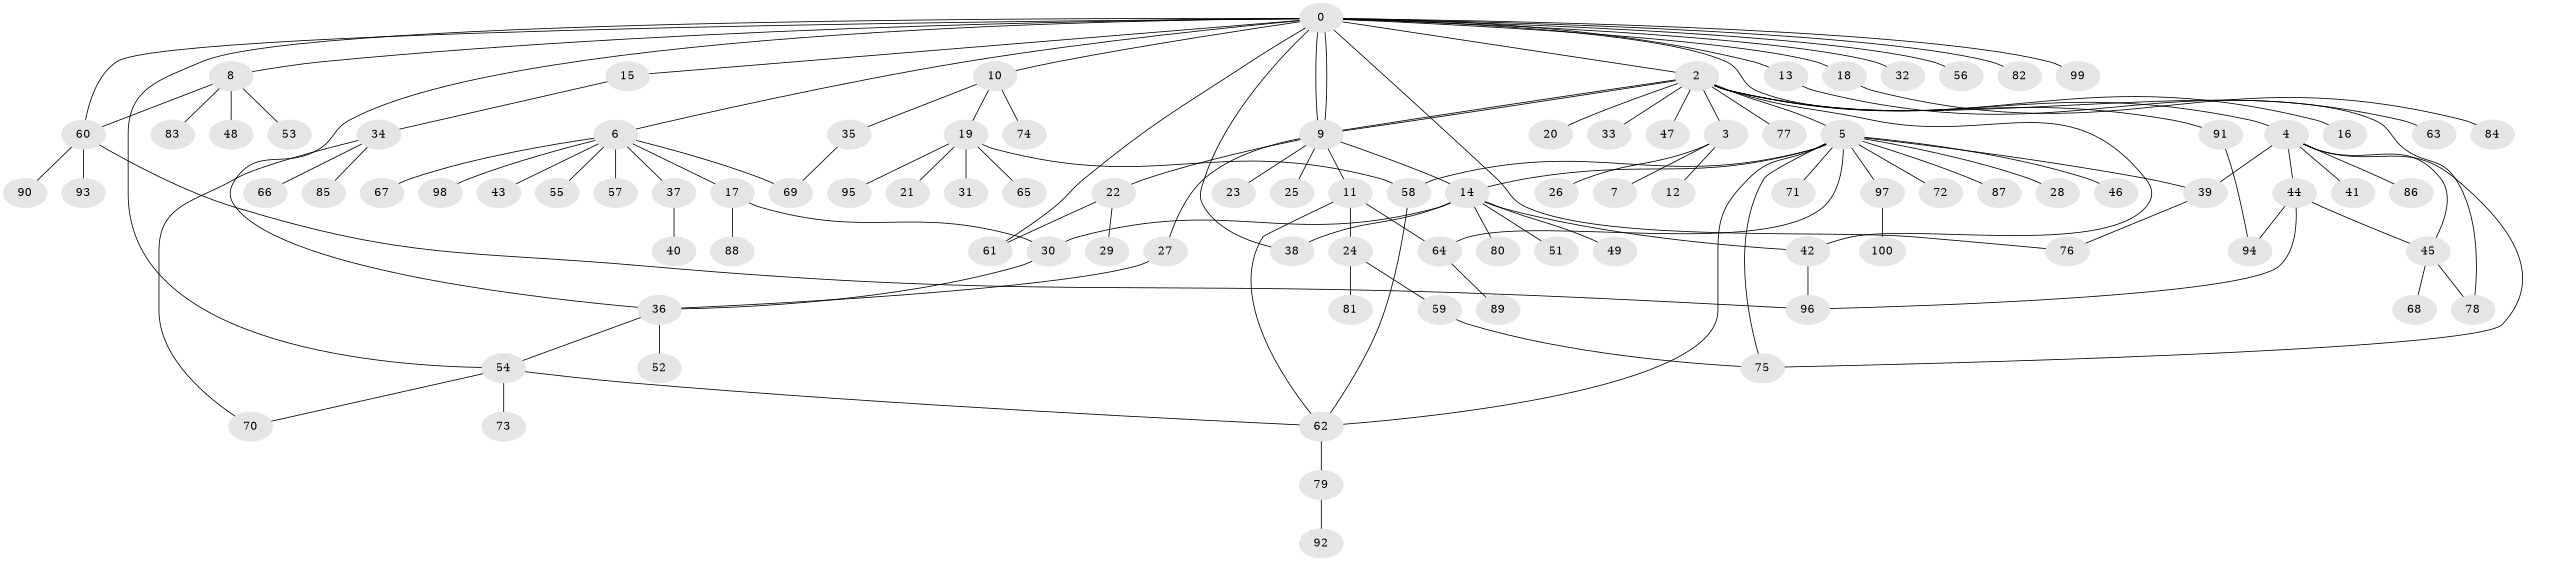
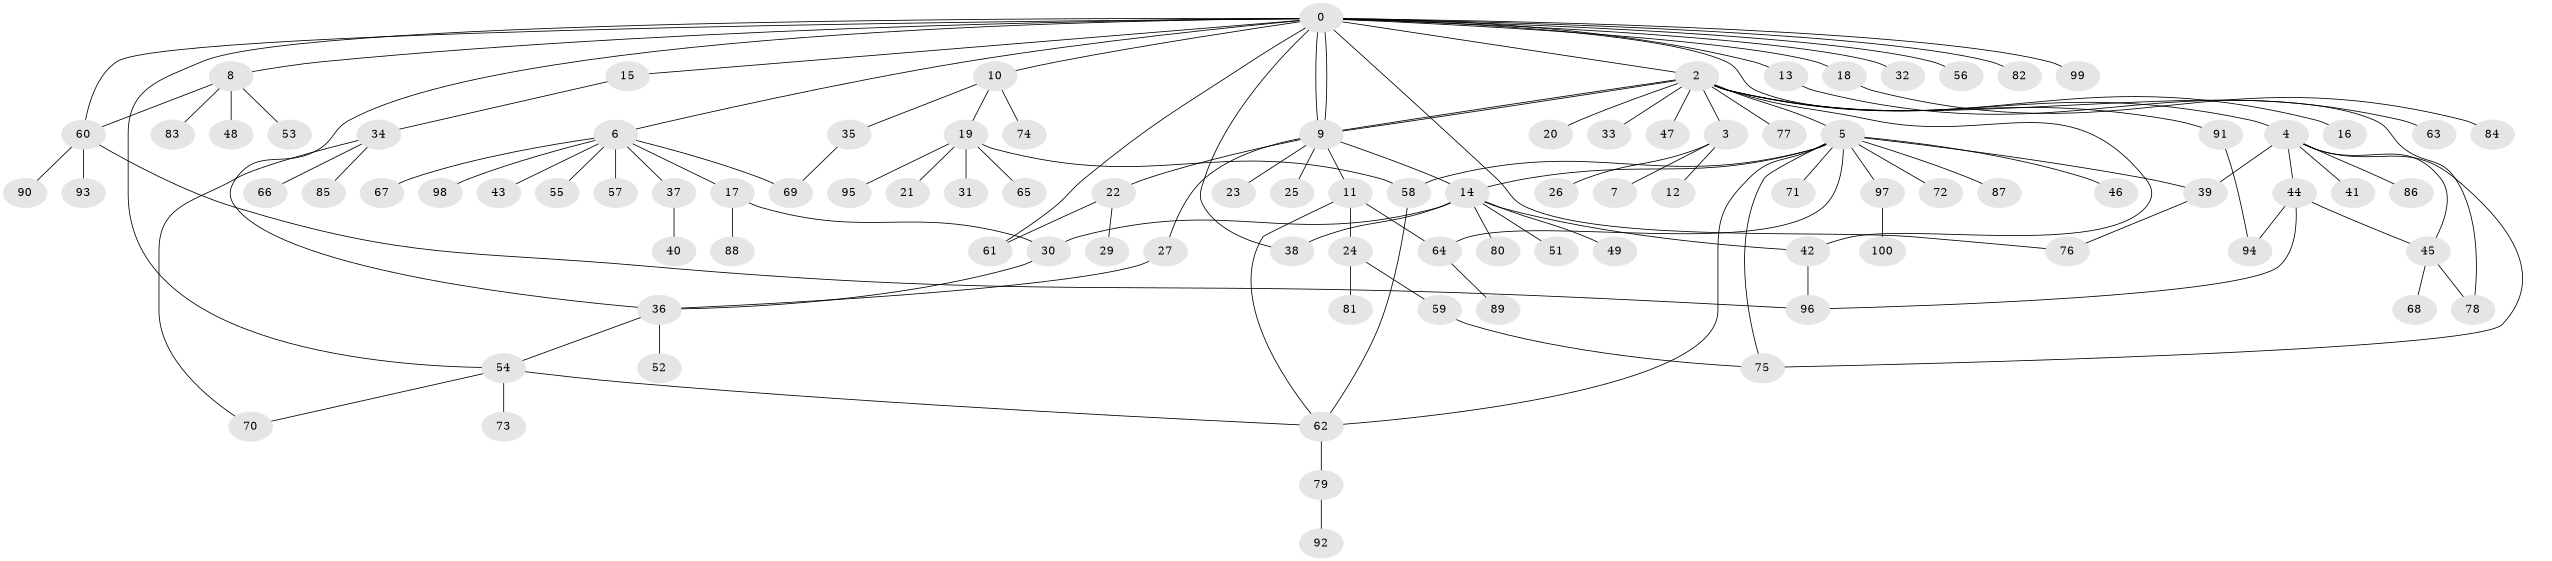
(2058, 193) -> none
